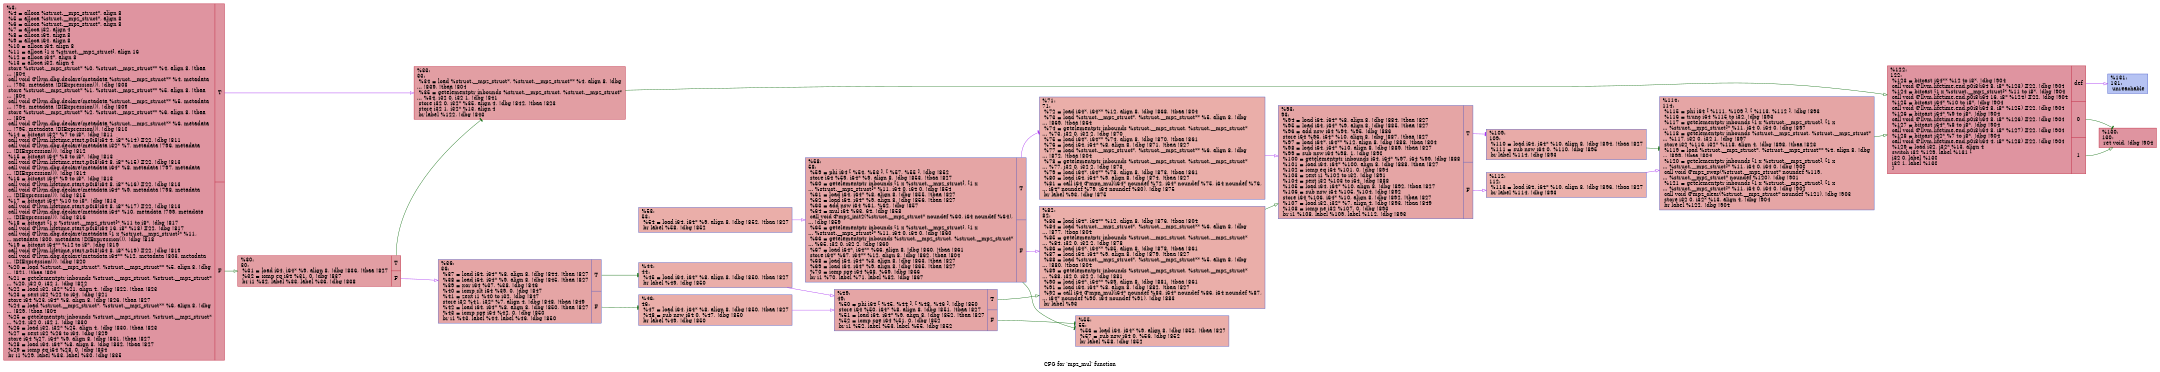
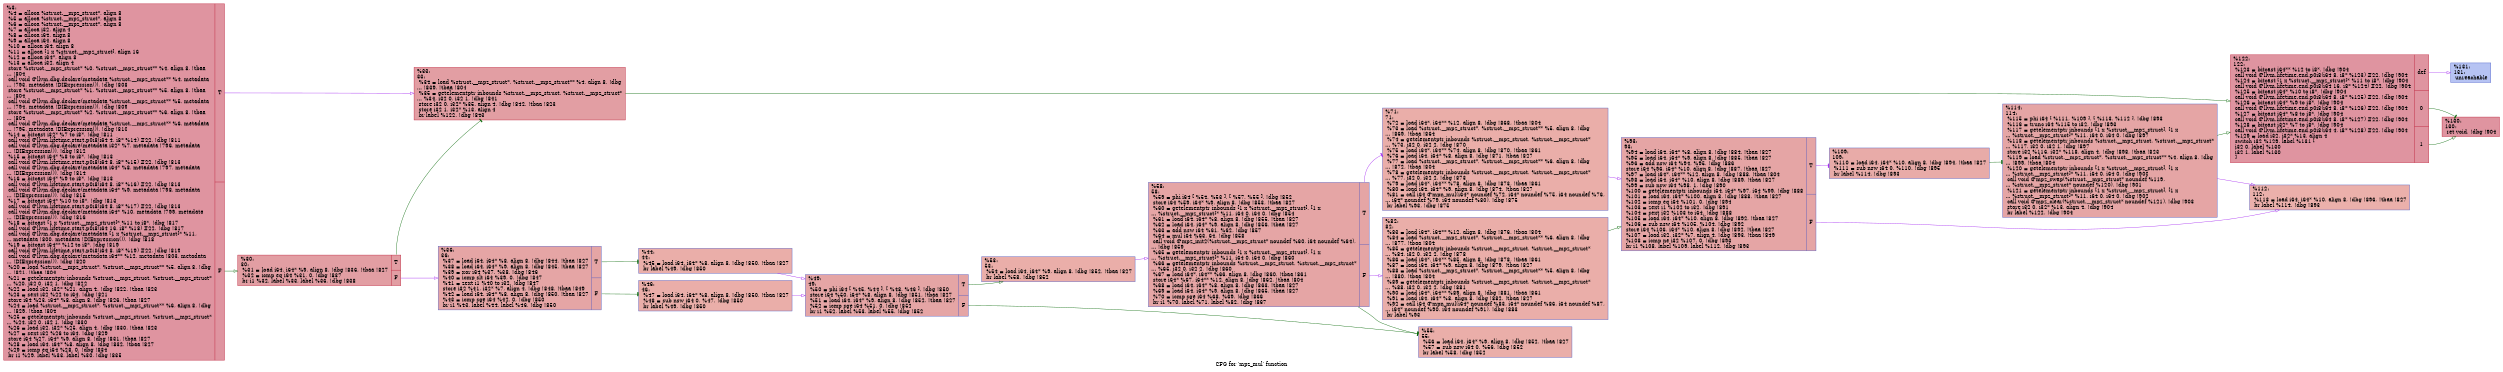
(1651, 172) -> (2234, 181)
(1017, 298) -> (984, 284)
